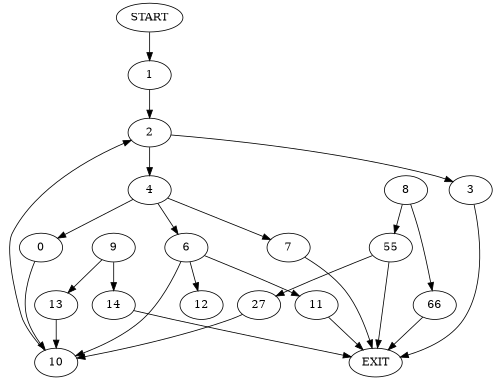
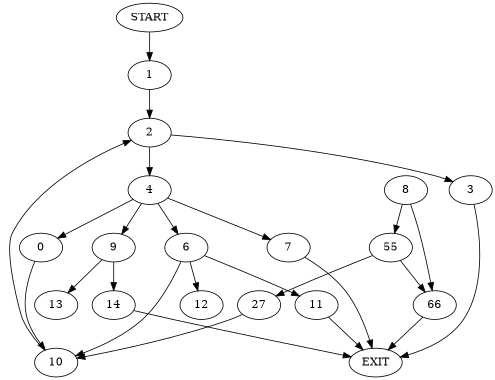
none -> (134, 215)
(384, 301) -> (410, 273)
(56, 330) -> none
